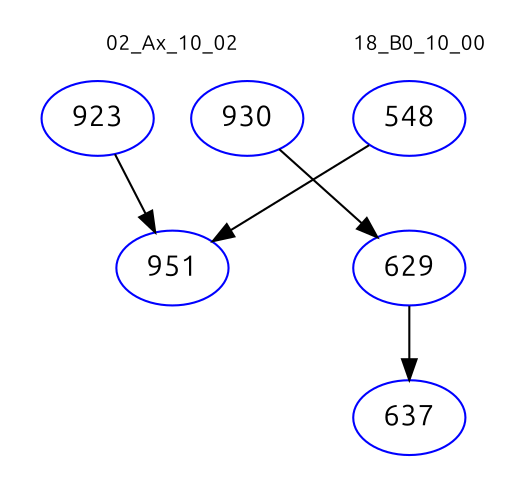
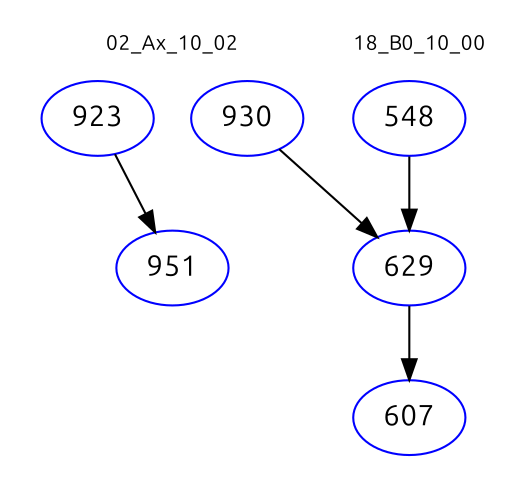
(300, 188) -> (409, 183)
(409, 418) -> (409, 418)
